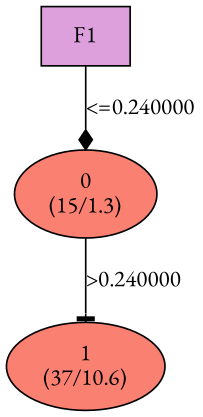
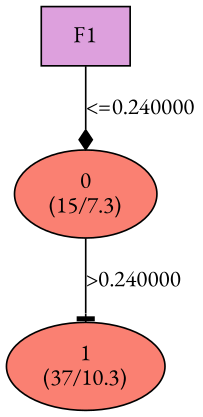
(86, 194) -> (86, 194)
(86, 366) -> (86, 366)
